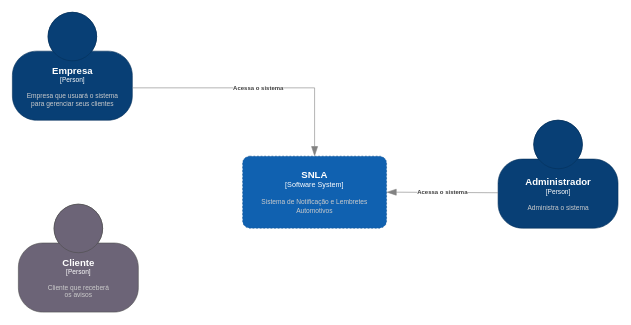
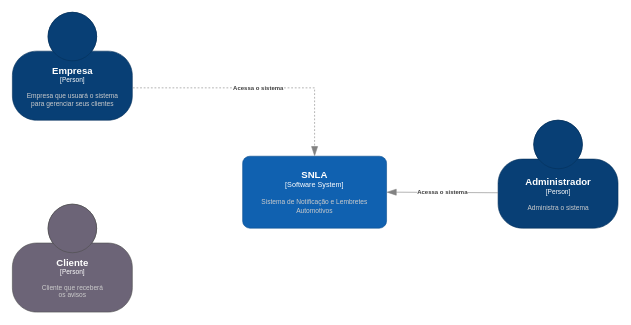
(183, 88) -> (183, 88)
(315, 192) -> (315, 192)
(78, 258) -> (72, 258)
